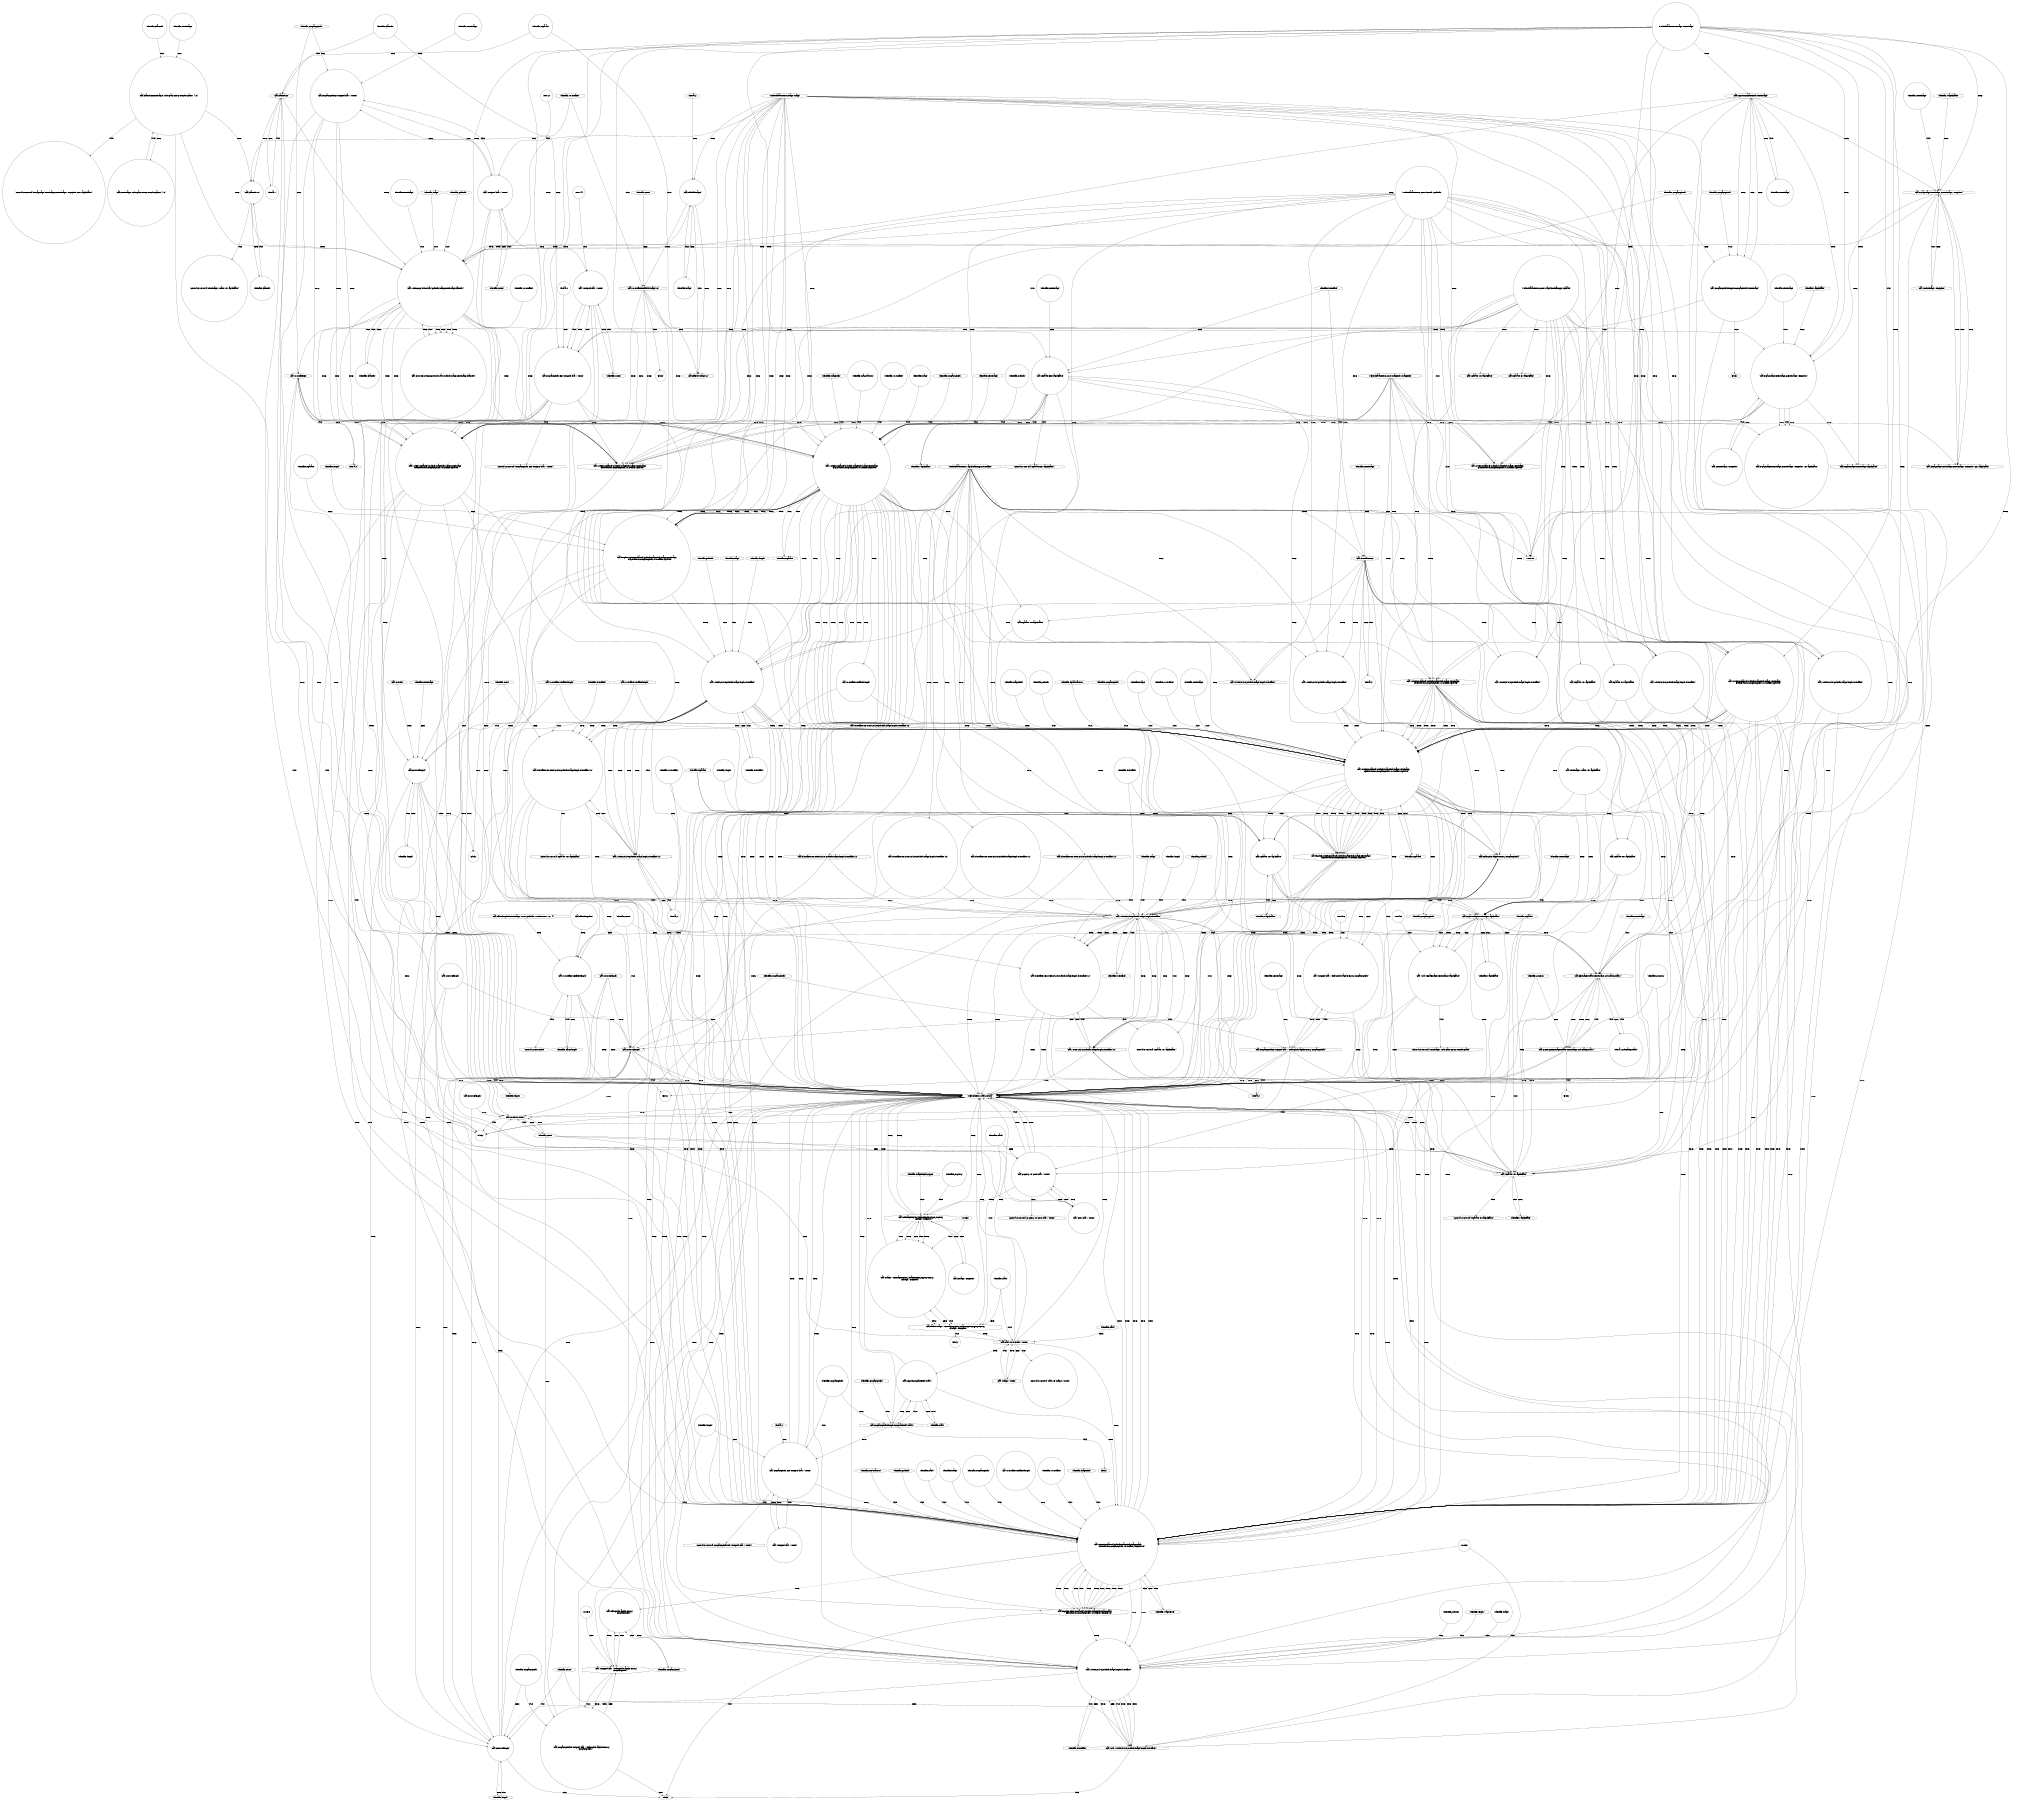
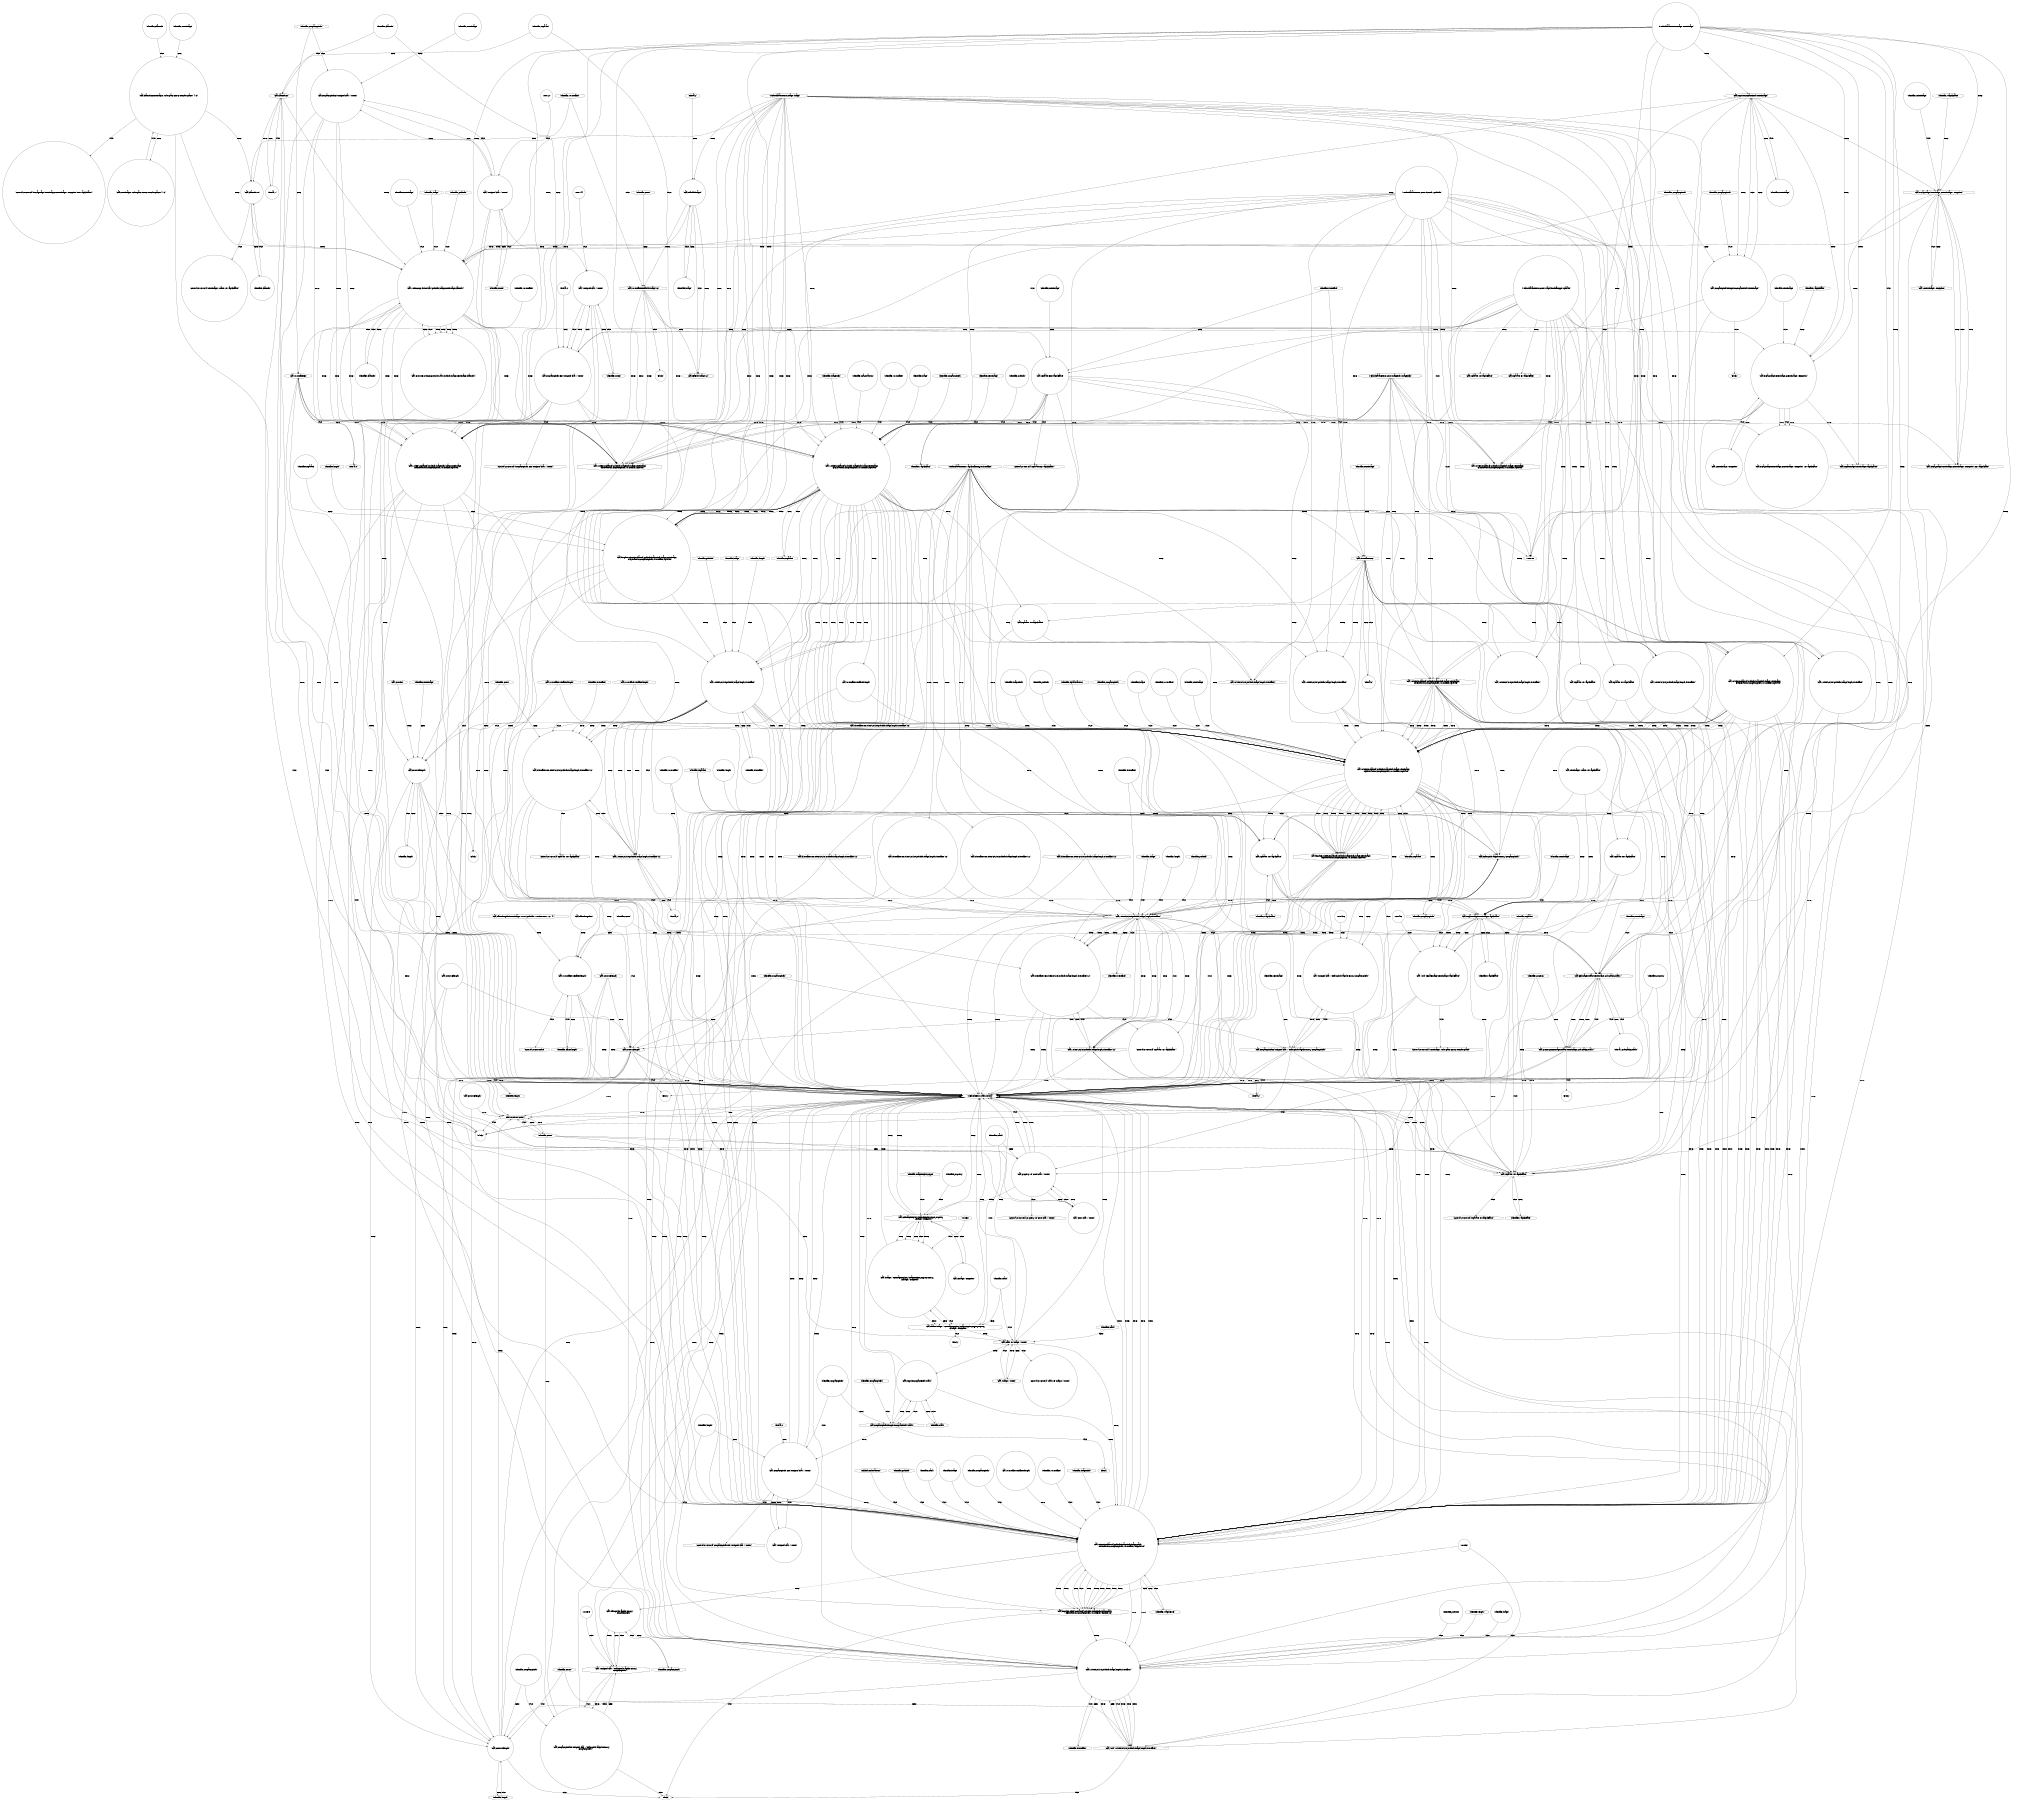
(1797, 880) -> (1875, 710)
(1014, 1342) -> (1014, 1342)
(871, 1471) -> (871, 1471)
